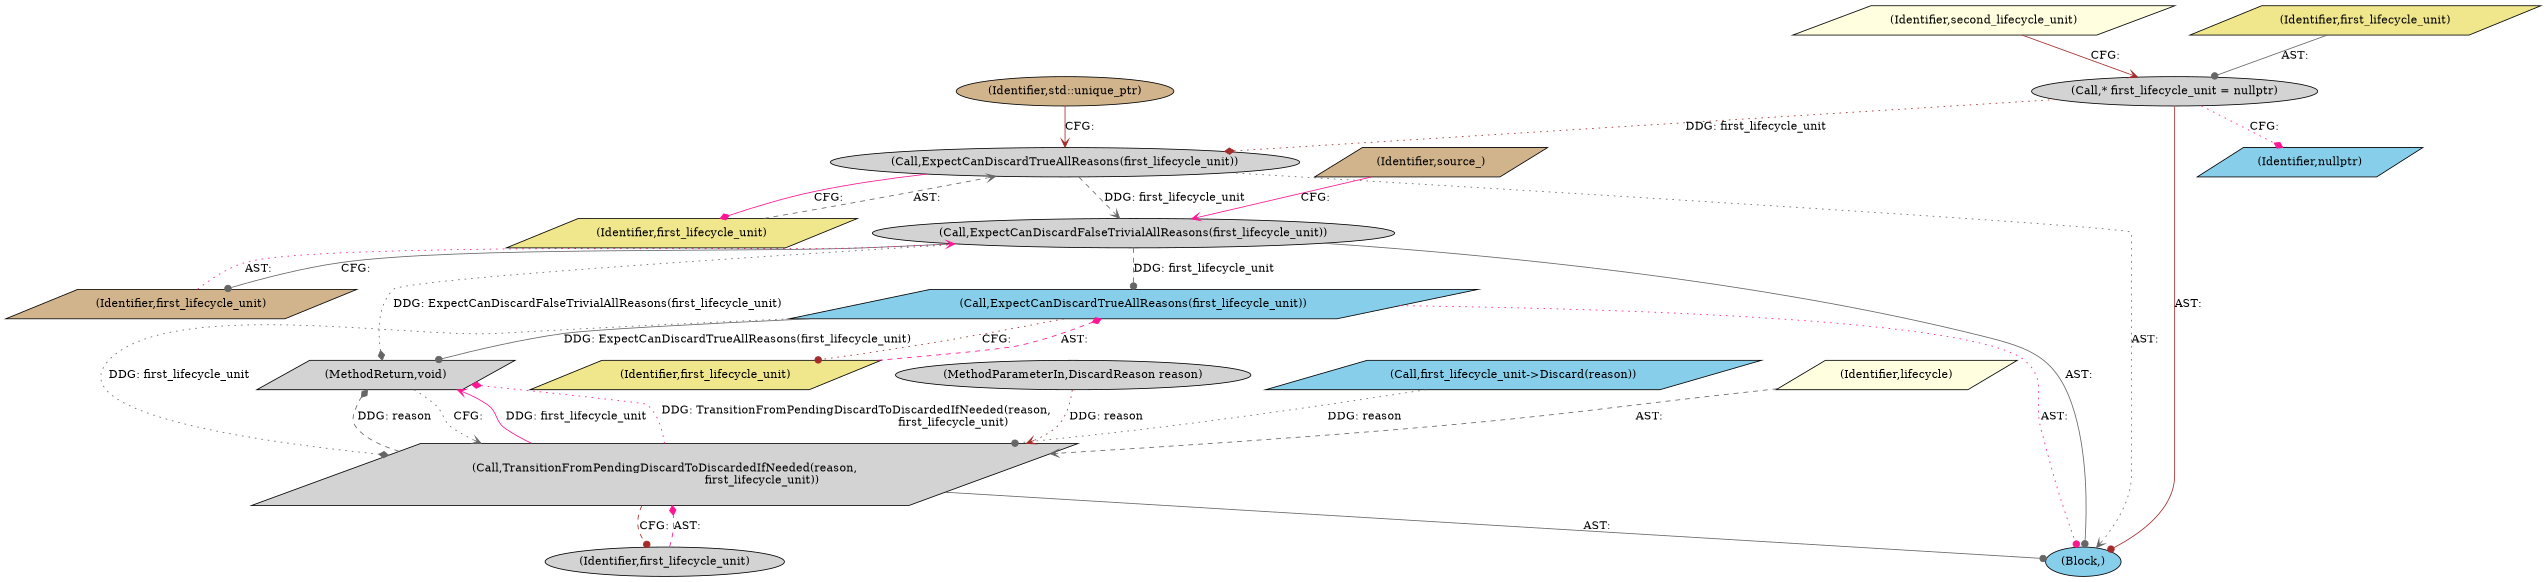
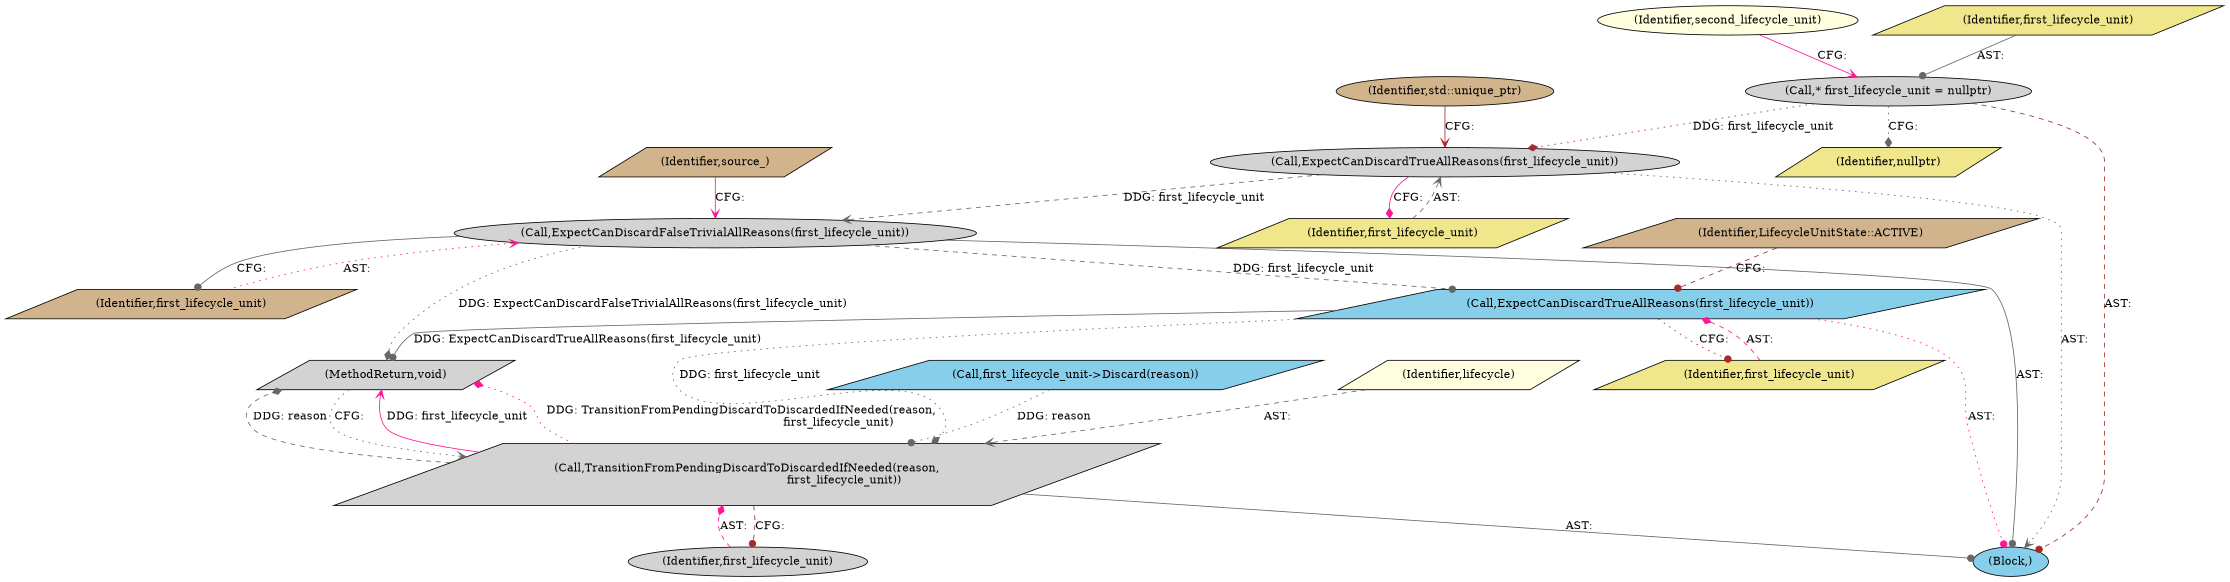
(1984, 20) -> (1728, 20)
(2076, 55) -> (1804, 54)
(2238, 124) -> (1889, 122)
(2310, 162) -> (1889, 162)
none -> (1811, 233)
(2175, 340) -> (2105, 293)
(1073, 375) -> none
